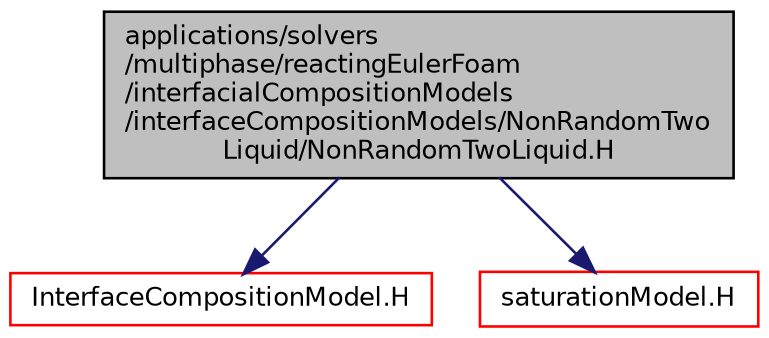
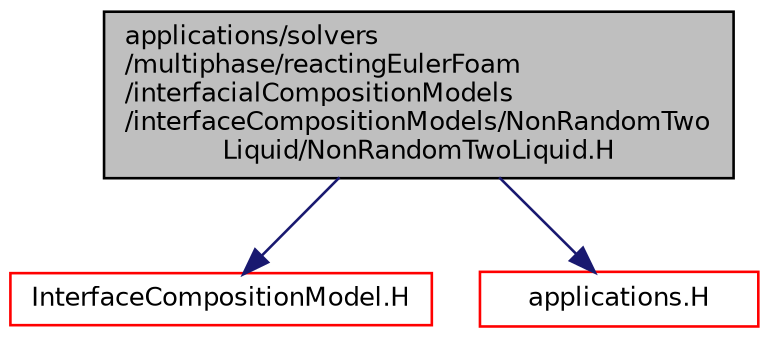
(619, 299) -> (619, 299)
